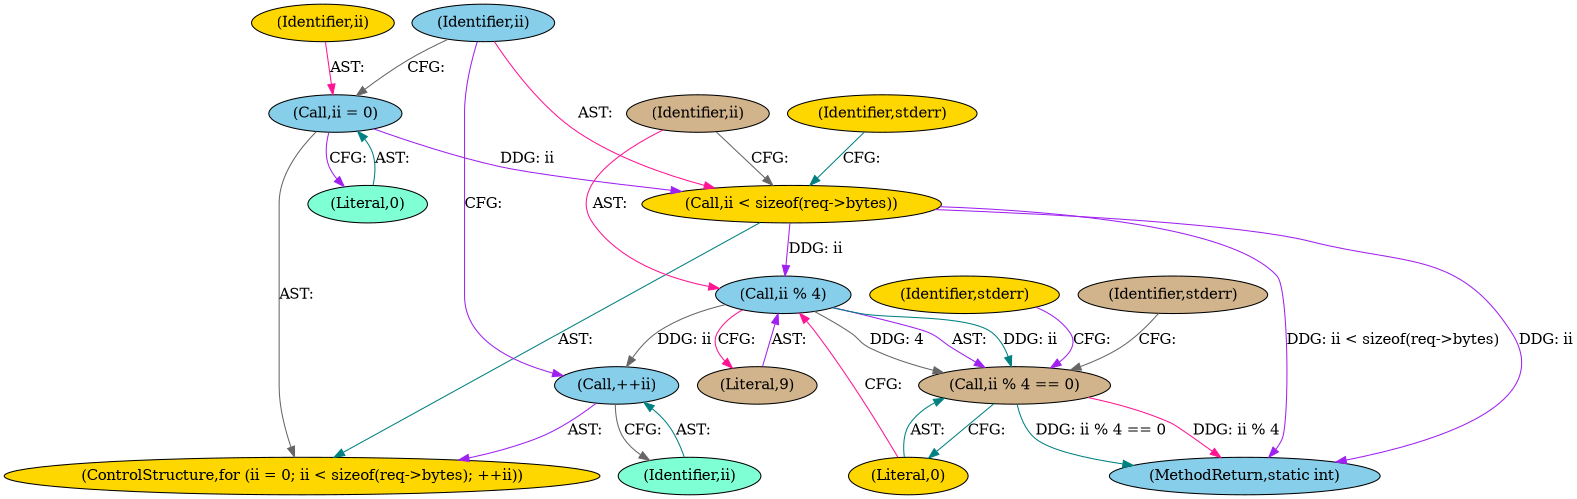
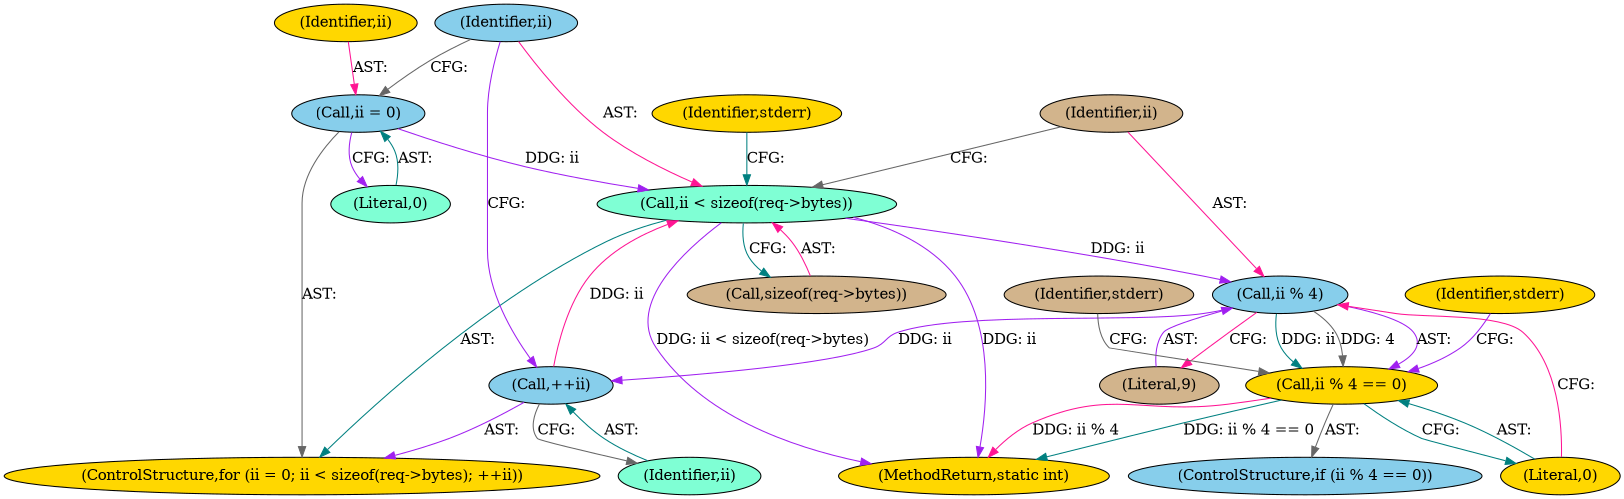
(792, 204) -> (747, 204)
none -> (589, 277)
none -> (817, 295)
(674, 323) -> (924, 326)
(1015, 385) -> (1342, 385)
(1245, 476) -> (974, 476)
none -> (1305, 476)
